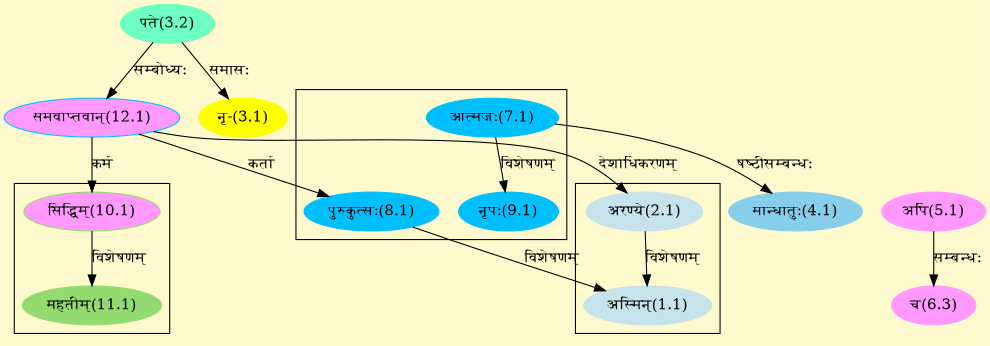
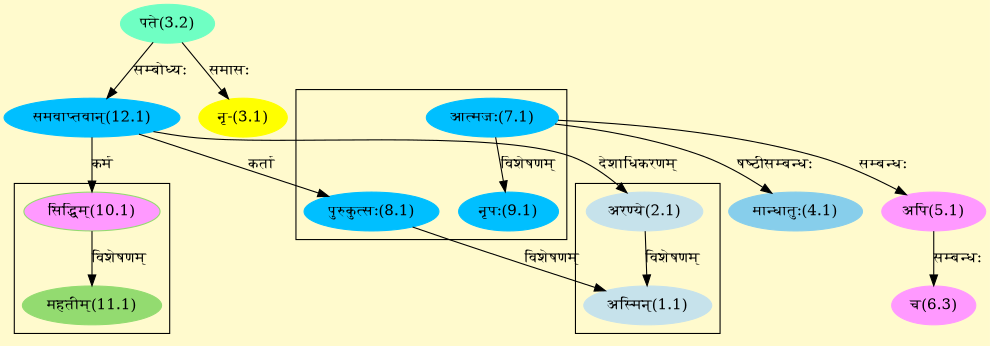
(92, 118) -> (92, 118)
none -> (731, 138)
